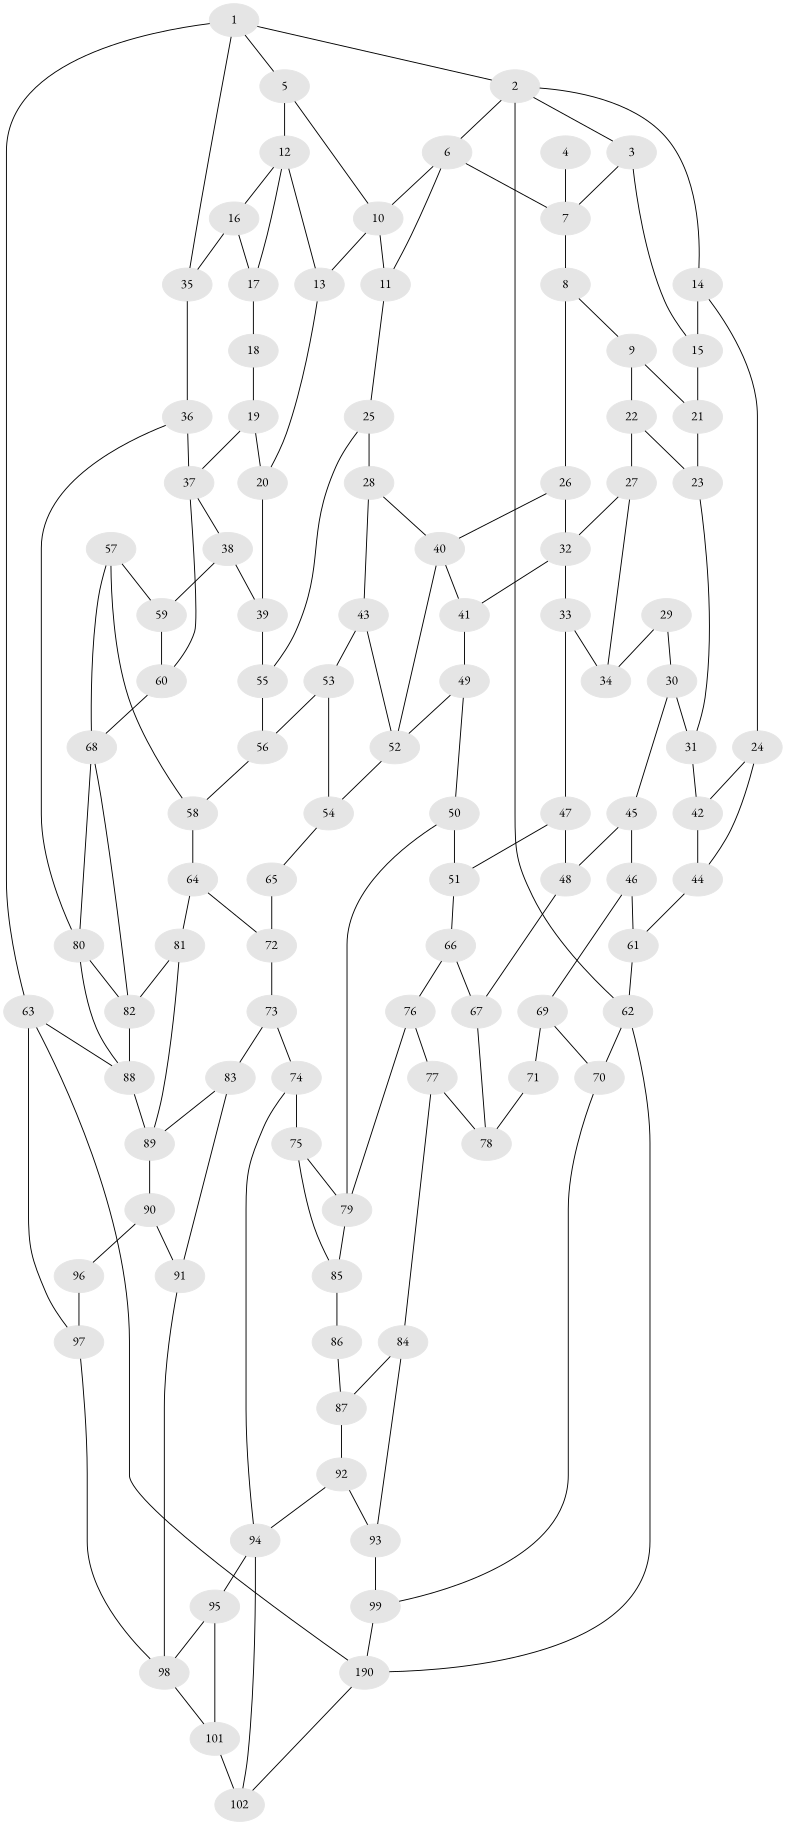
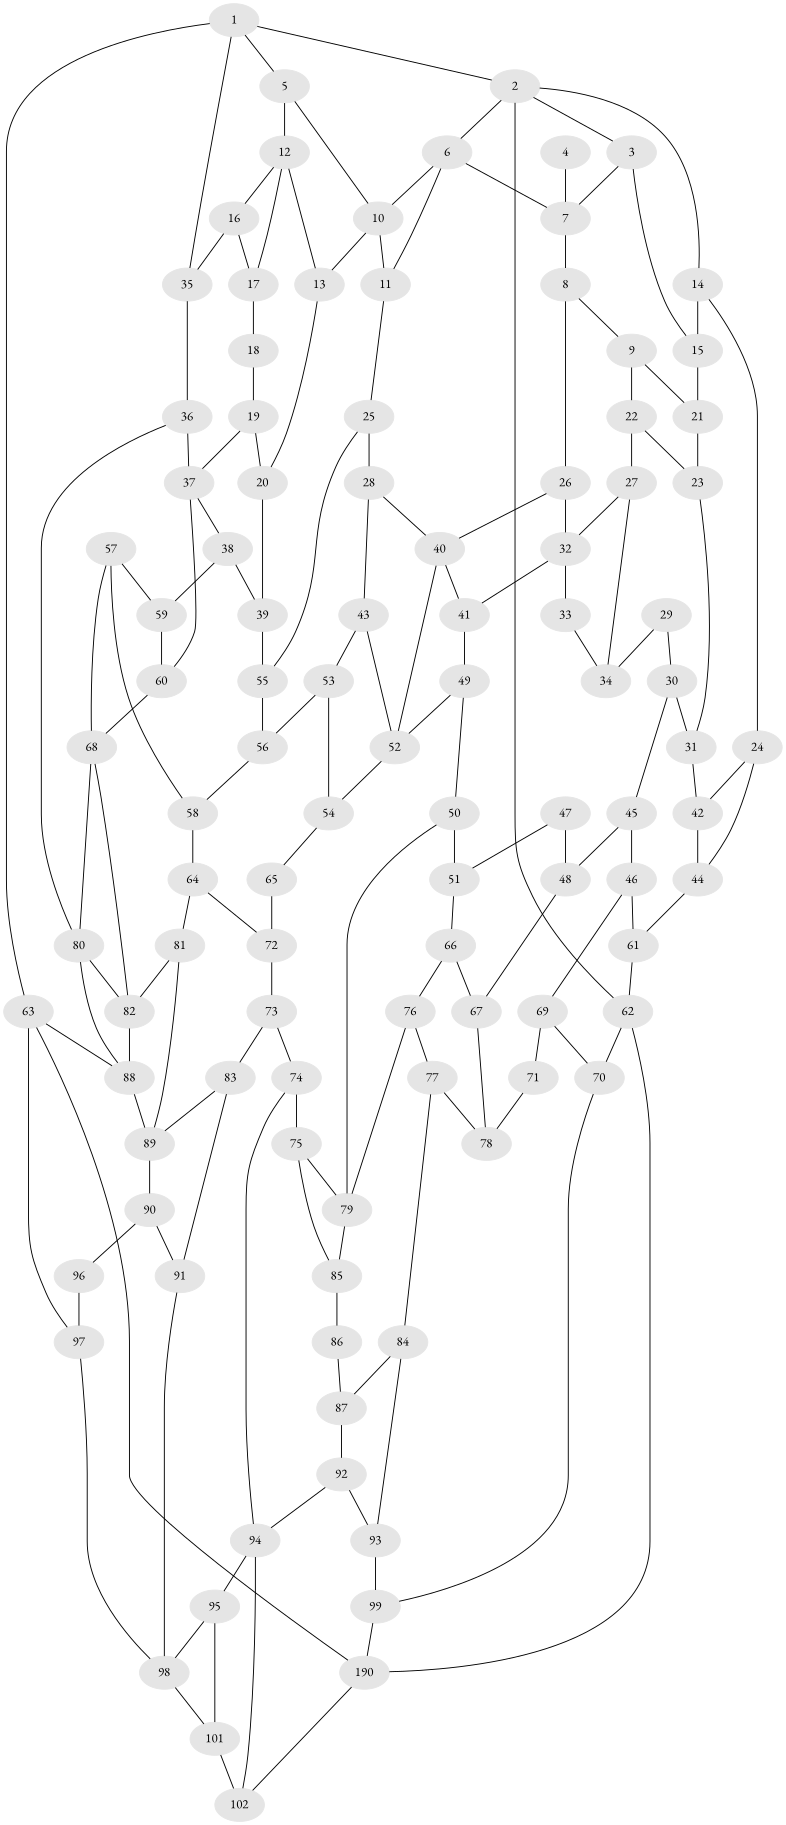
(566, 714) -> none
